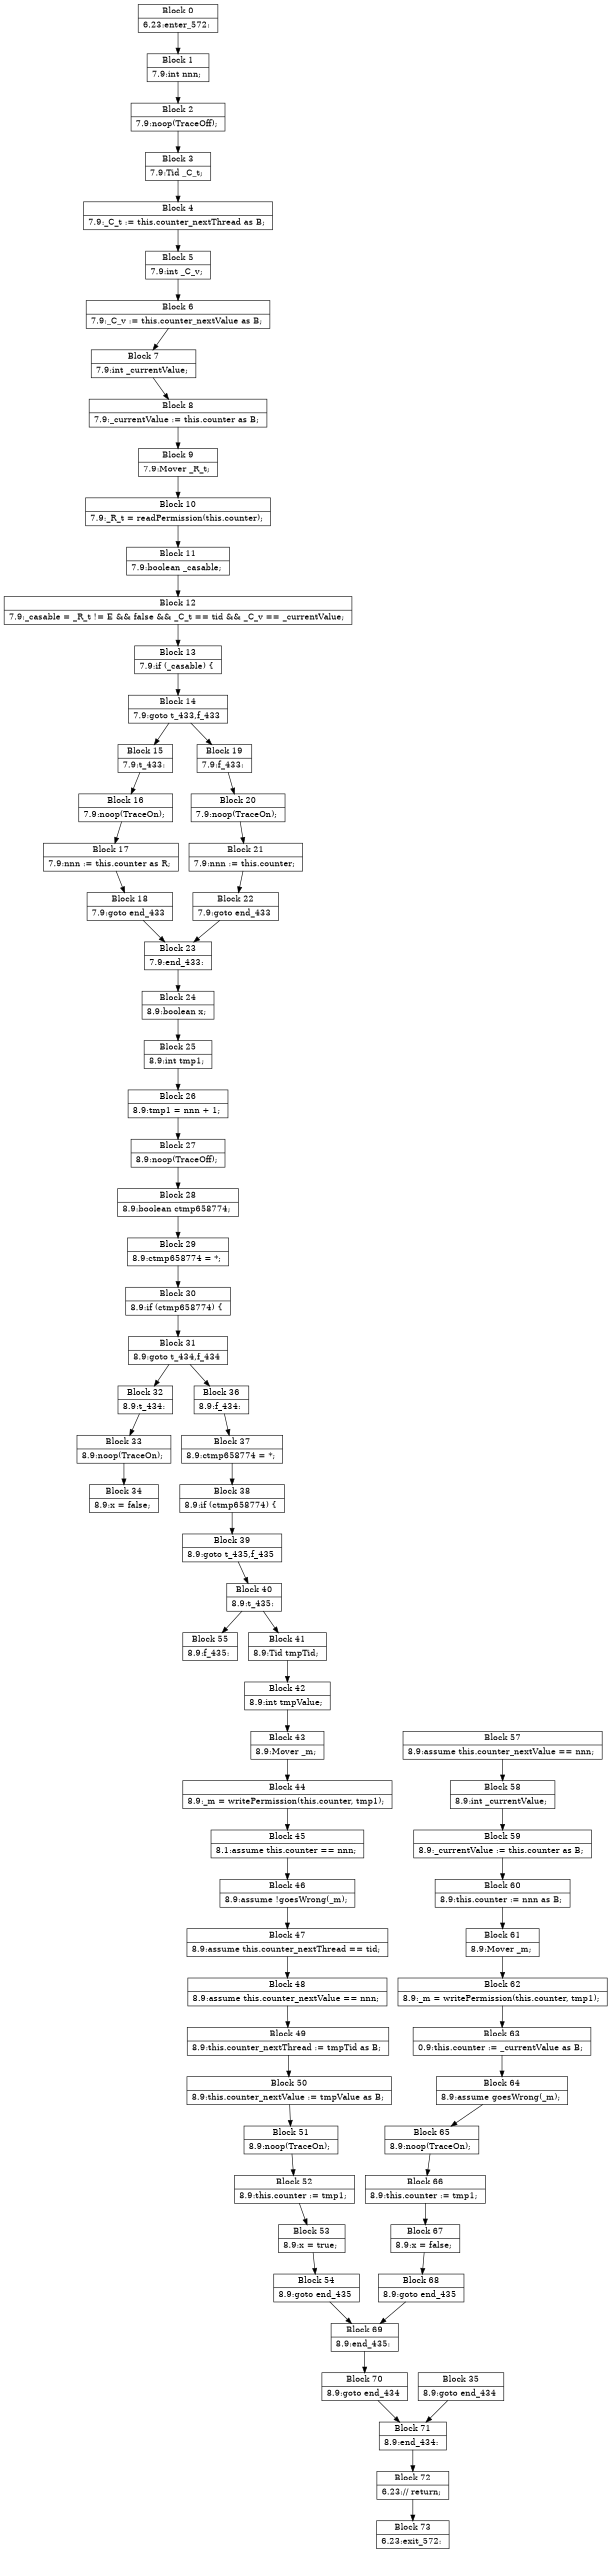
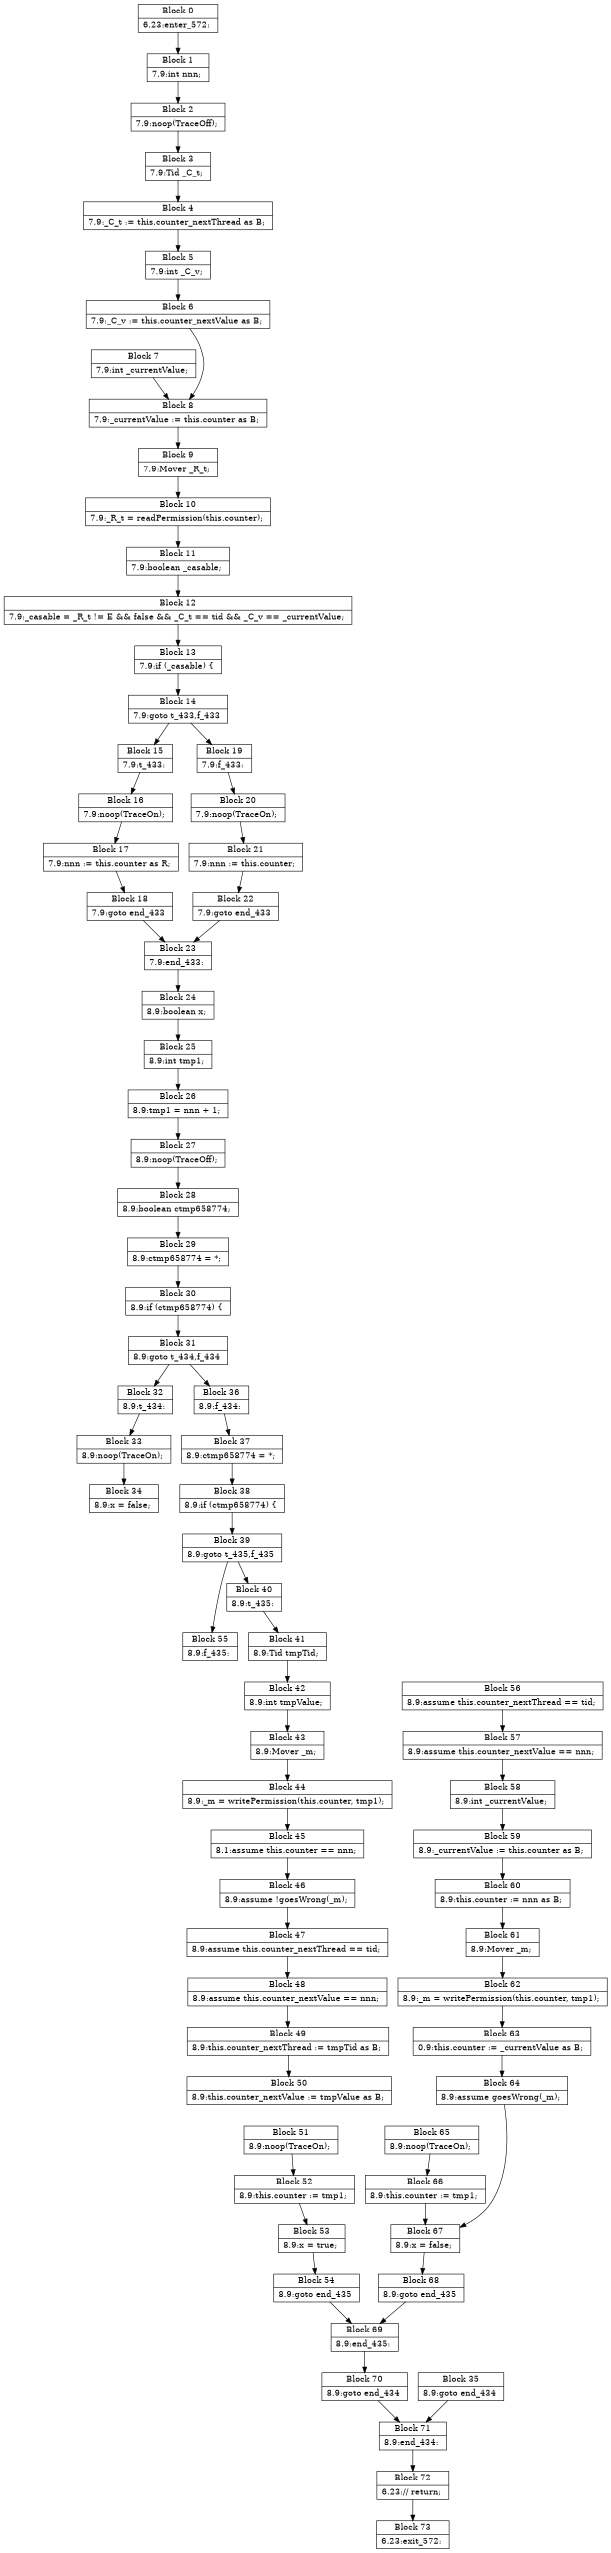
(163, 337) -> (204, 361)
(234, 1620) -> (219, 1594)
none -> (503, 1696)
(290, 2112) -> none
(469, 2114) -> (503, 2172)
